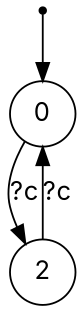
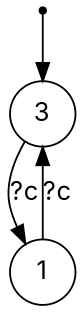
(43, 114) -> (43, 114)
(43, 272) -> (43, 272)
